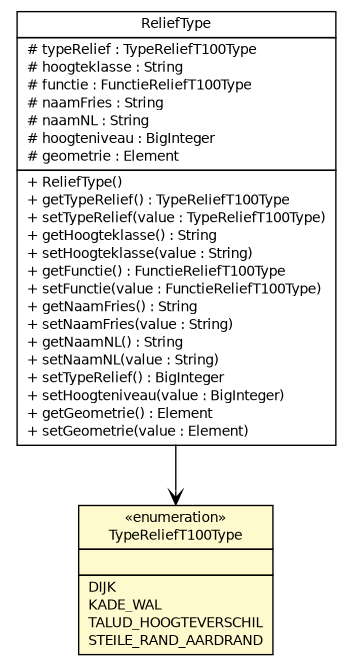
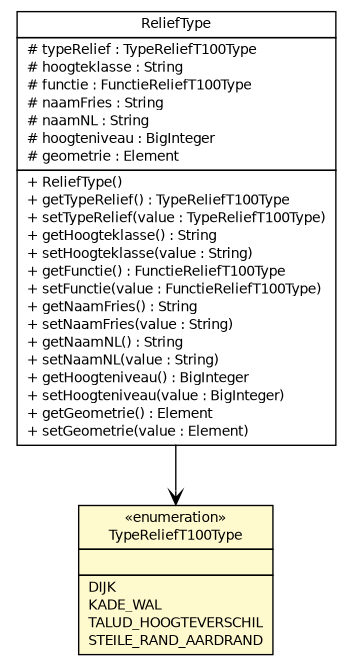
(126, 378) -> (138, 378)
